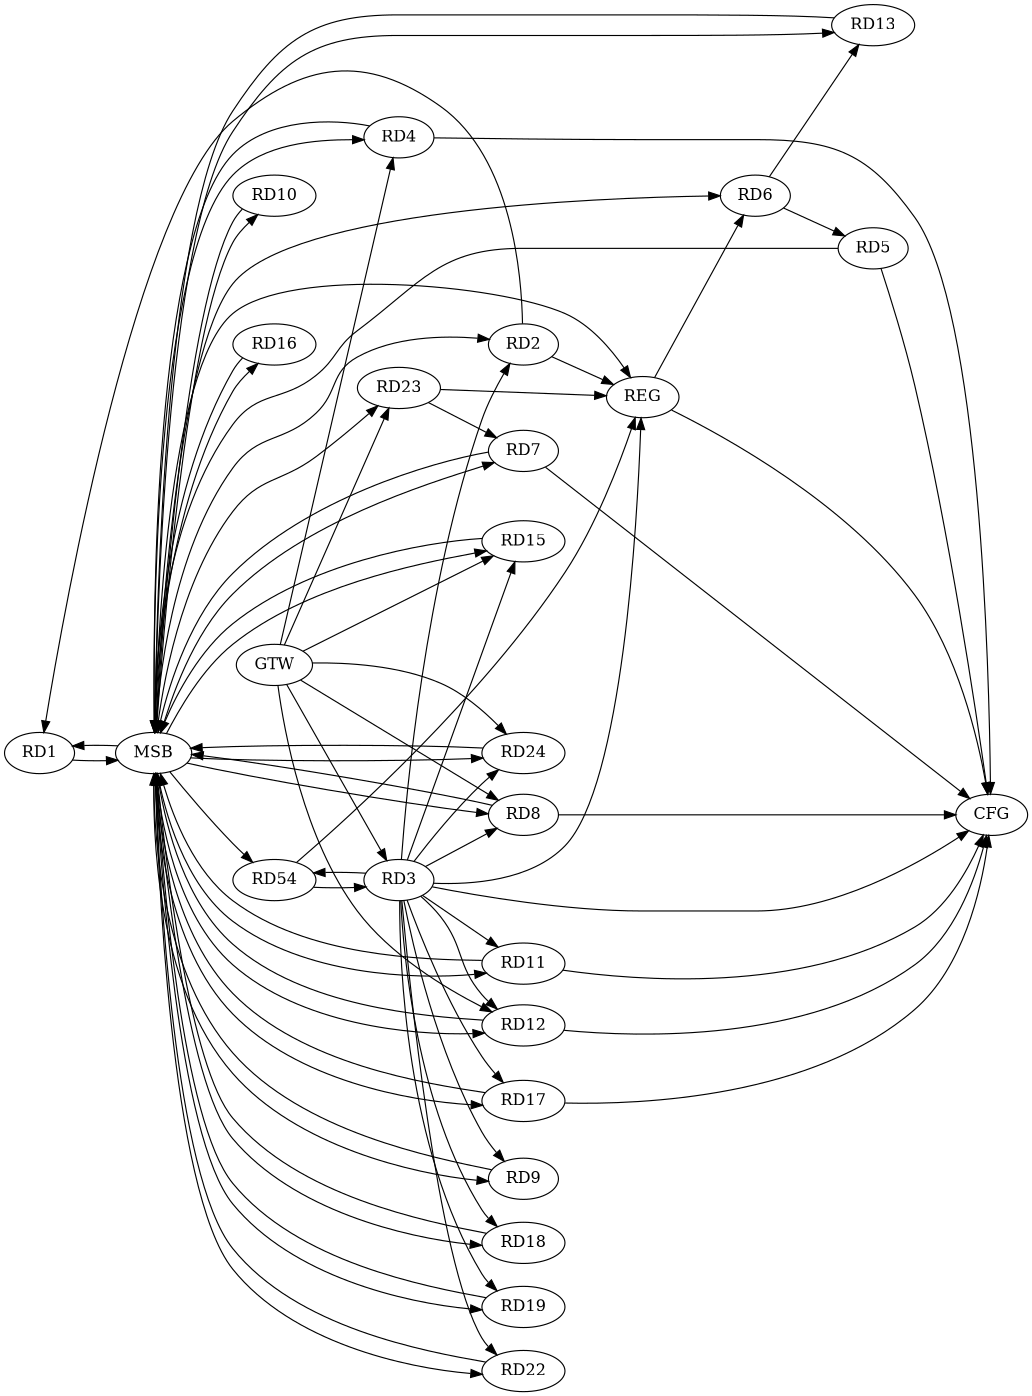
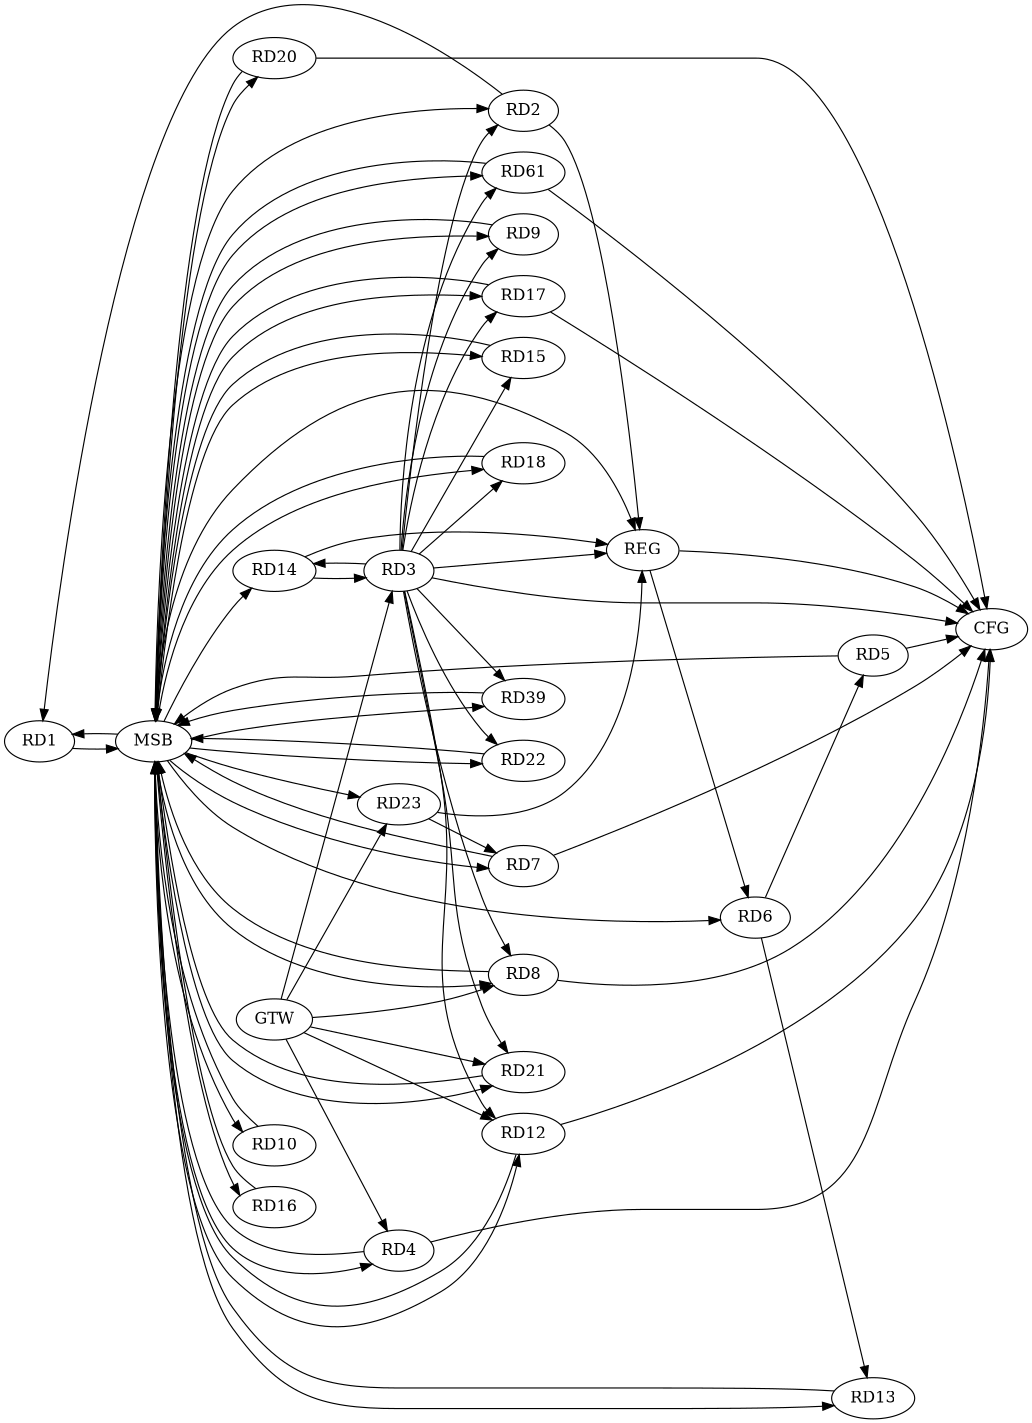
none -> (274, 58)
(393, 606) -> none
(523, 753) -> (523, 1072)
(274, 880) -> (274, 571)
(523, 964) -> (523, 173)
(523, 1307) -> (523, 699)
